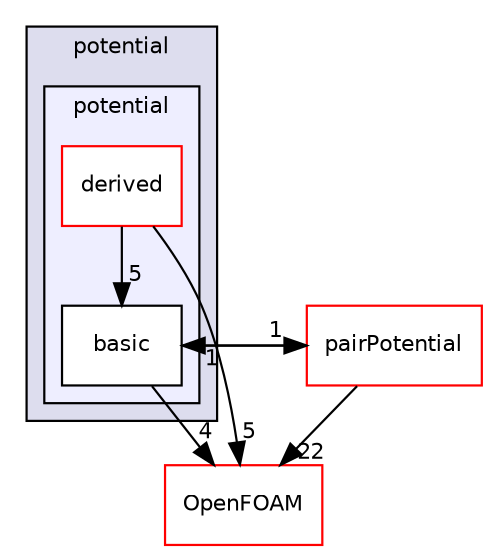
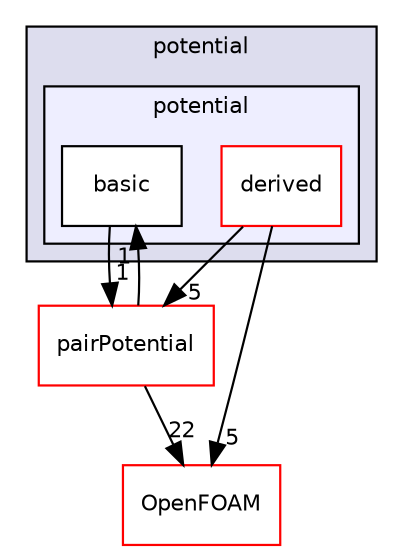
(122, 255) -> (212, 258)
(176, 417) -> none
